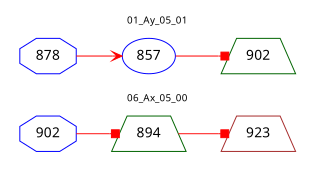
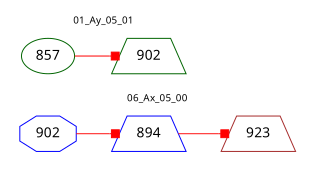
(48, 56) -> none
(149, 56) -> (48, 56)
(149, 134) -> (149, 134)
